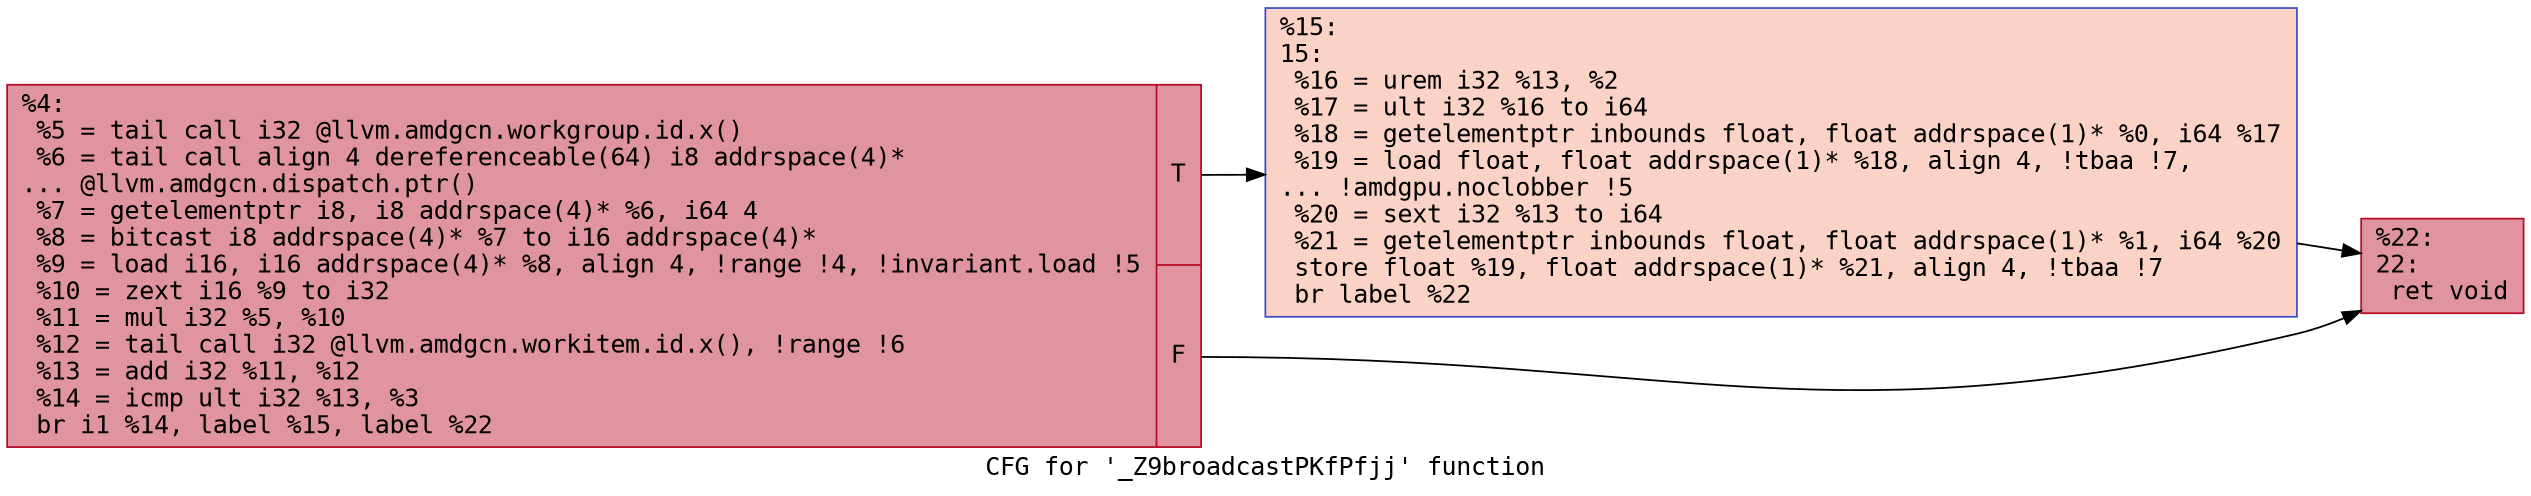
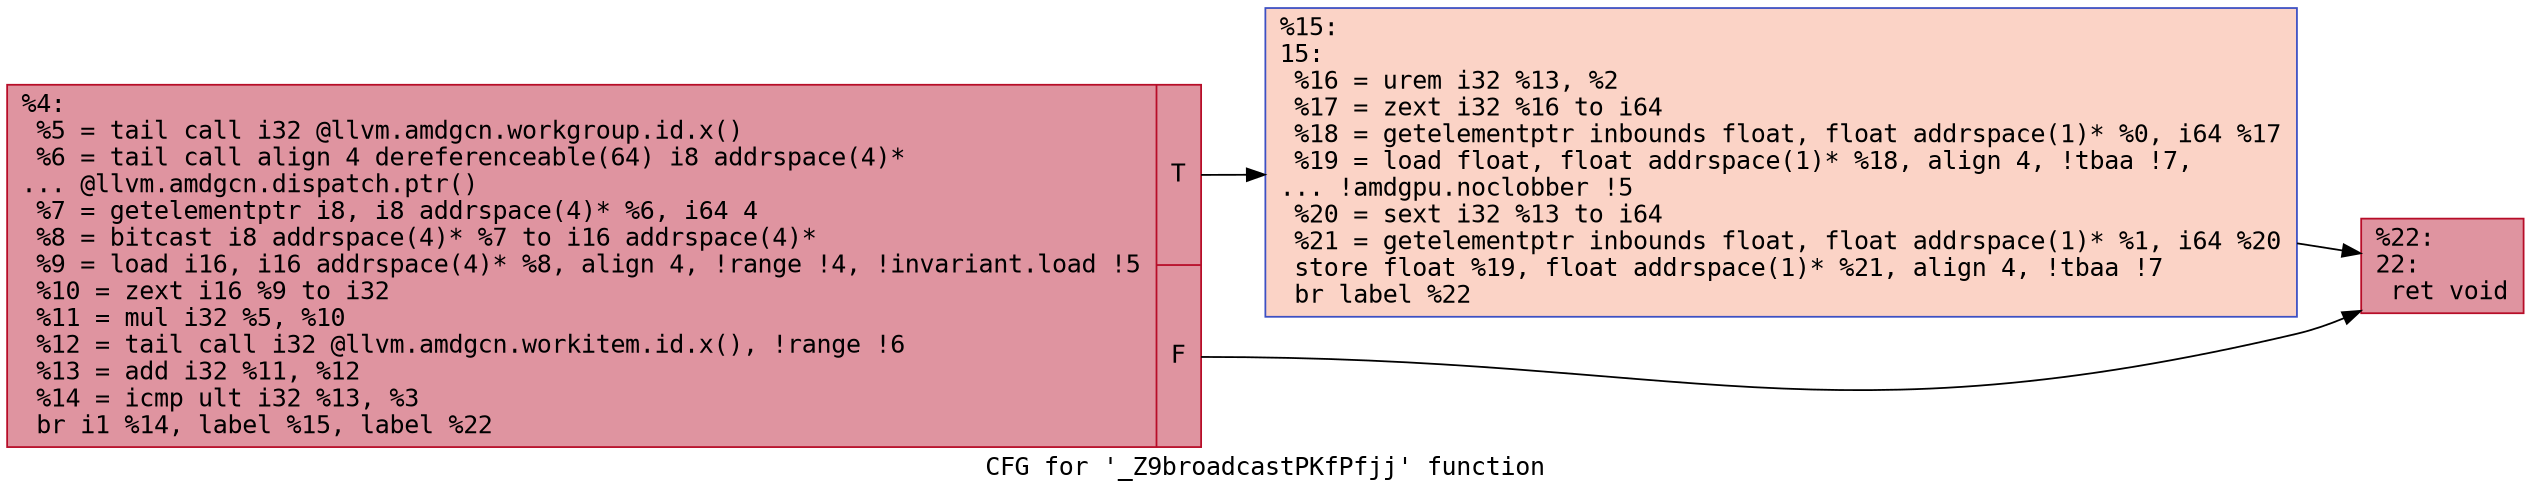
(1464, 108) -> (1472, 108)
